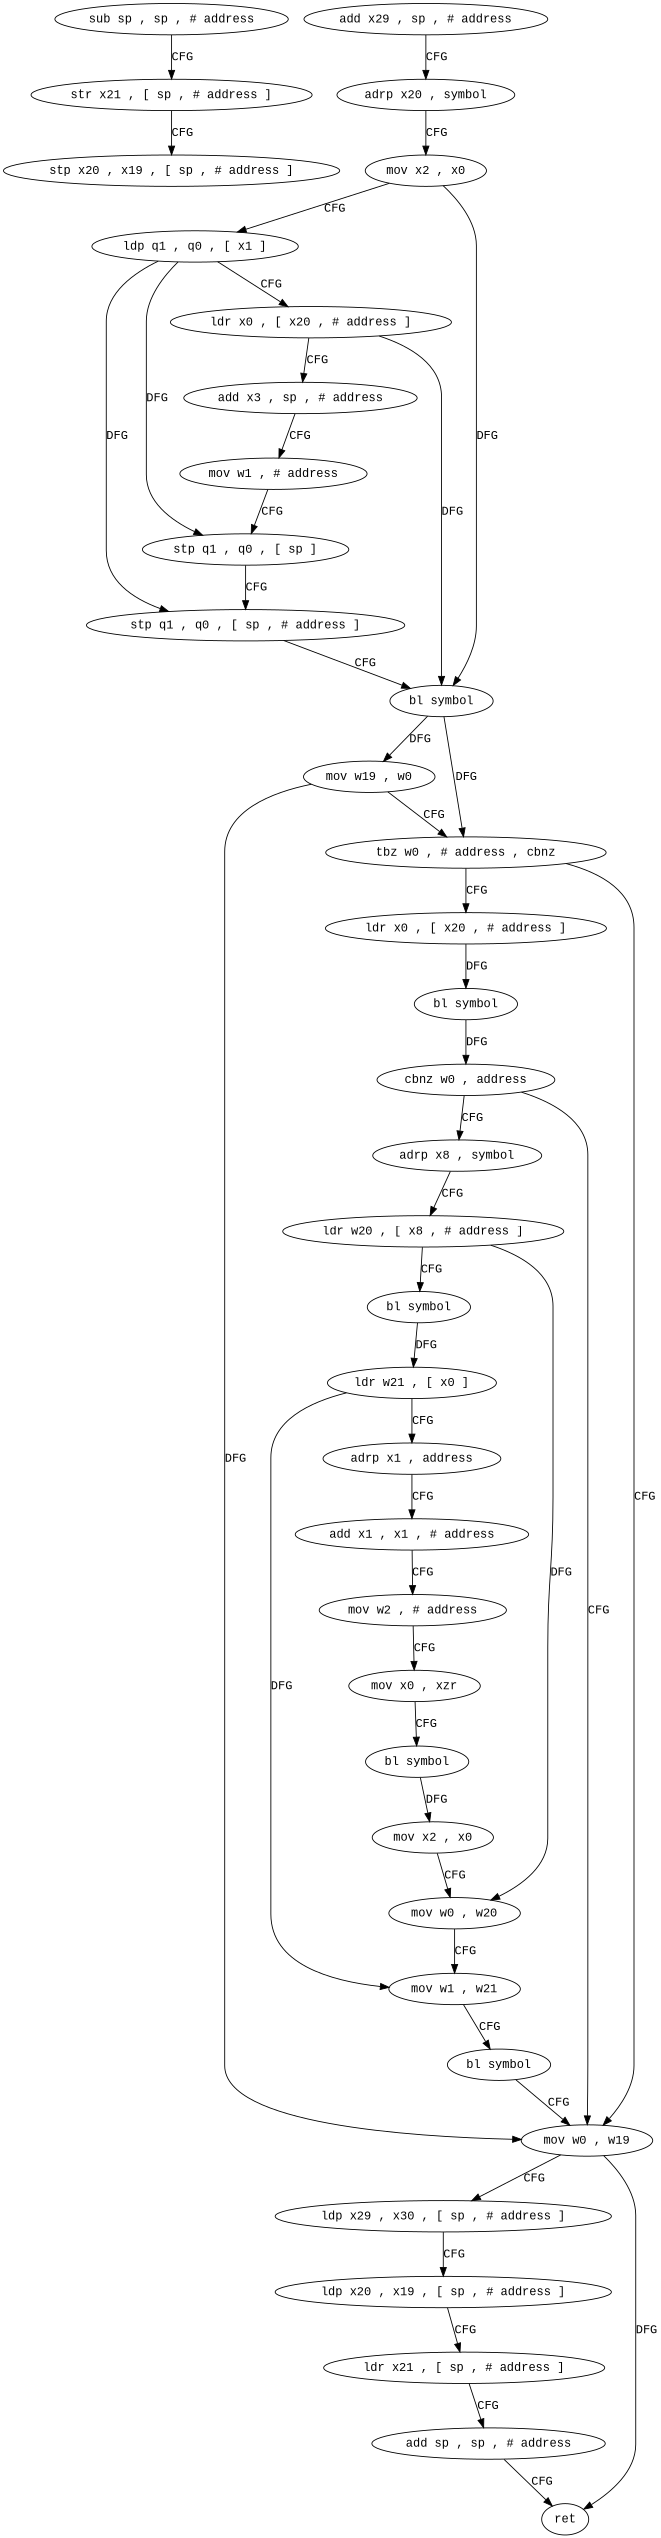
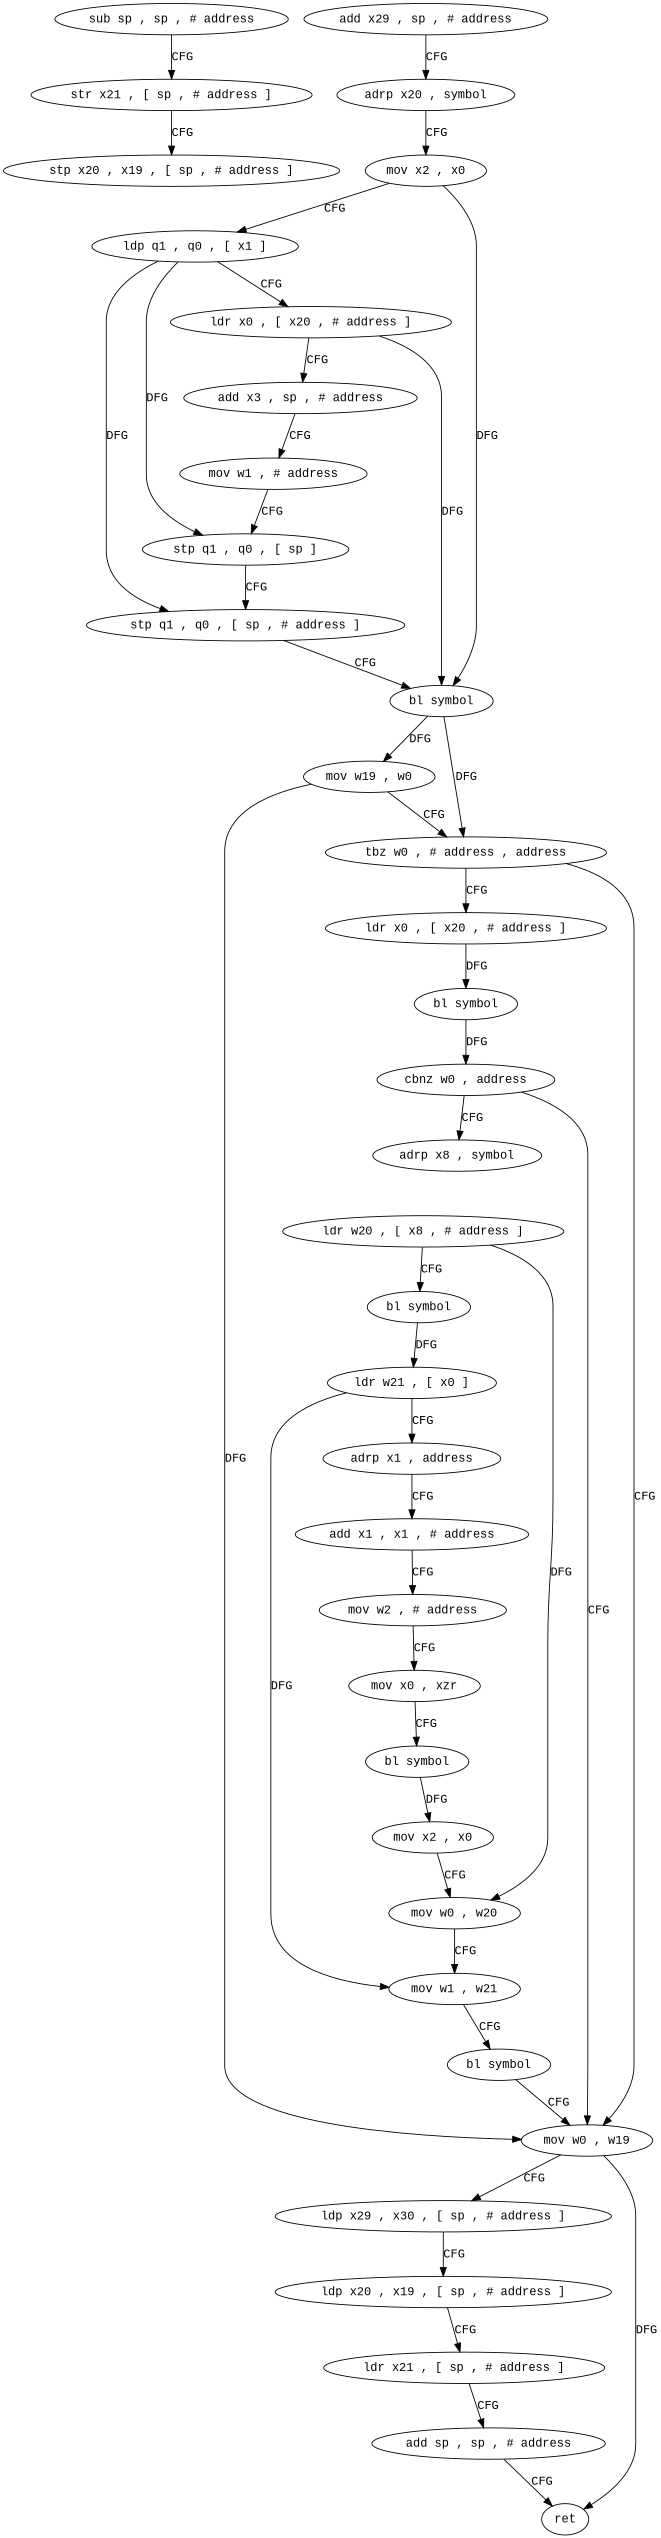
(466, 853) -> (466, 853)
(442, 1189) -> none
